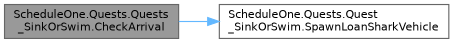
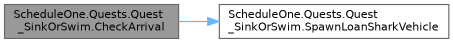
(92, 21) -> (92, 21)
